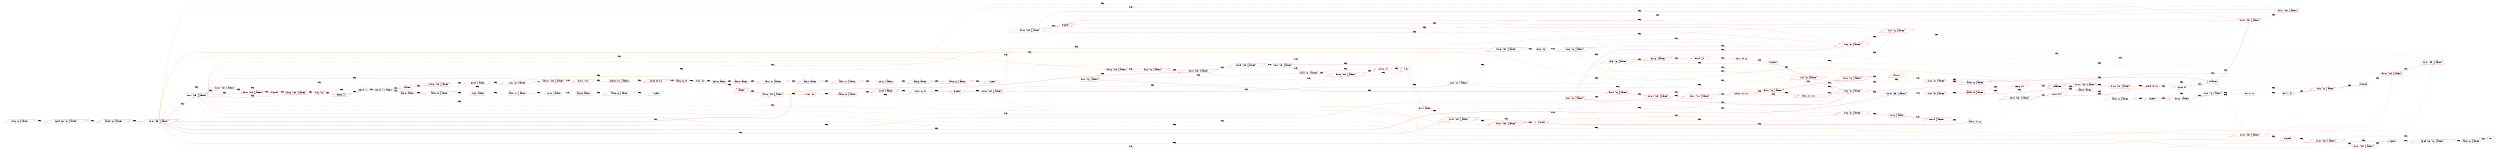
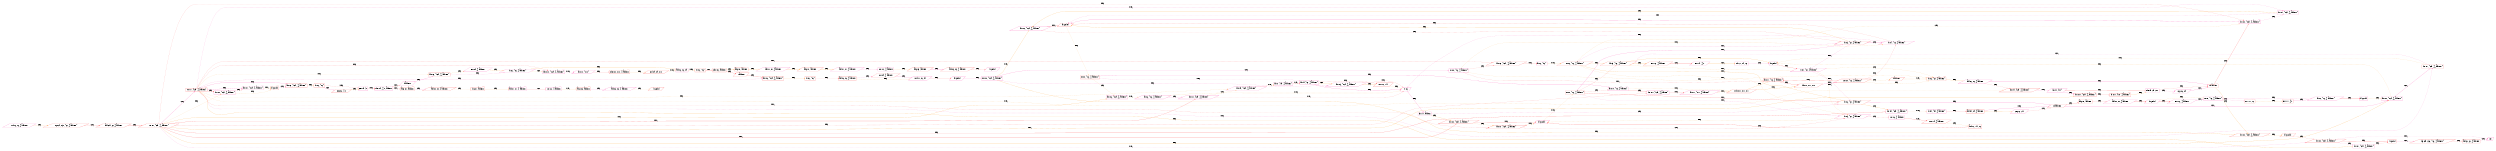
(1347, 64) -> (1357, 90)
